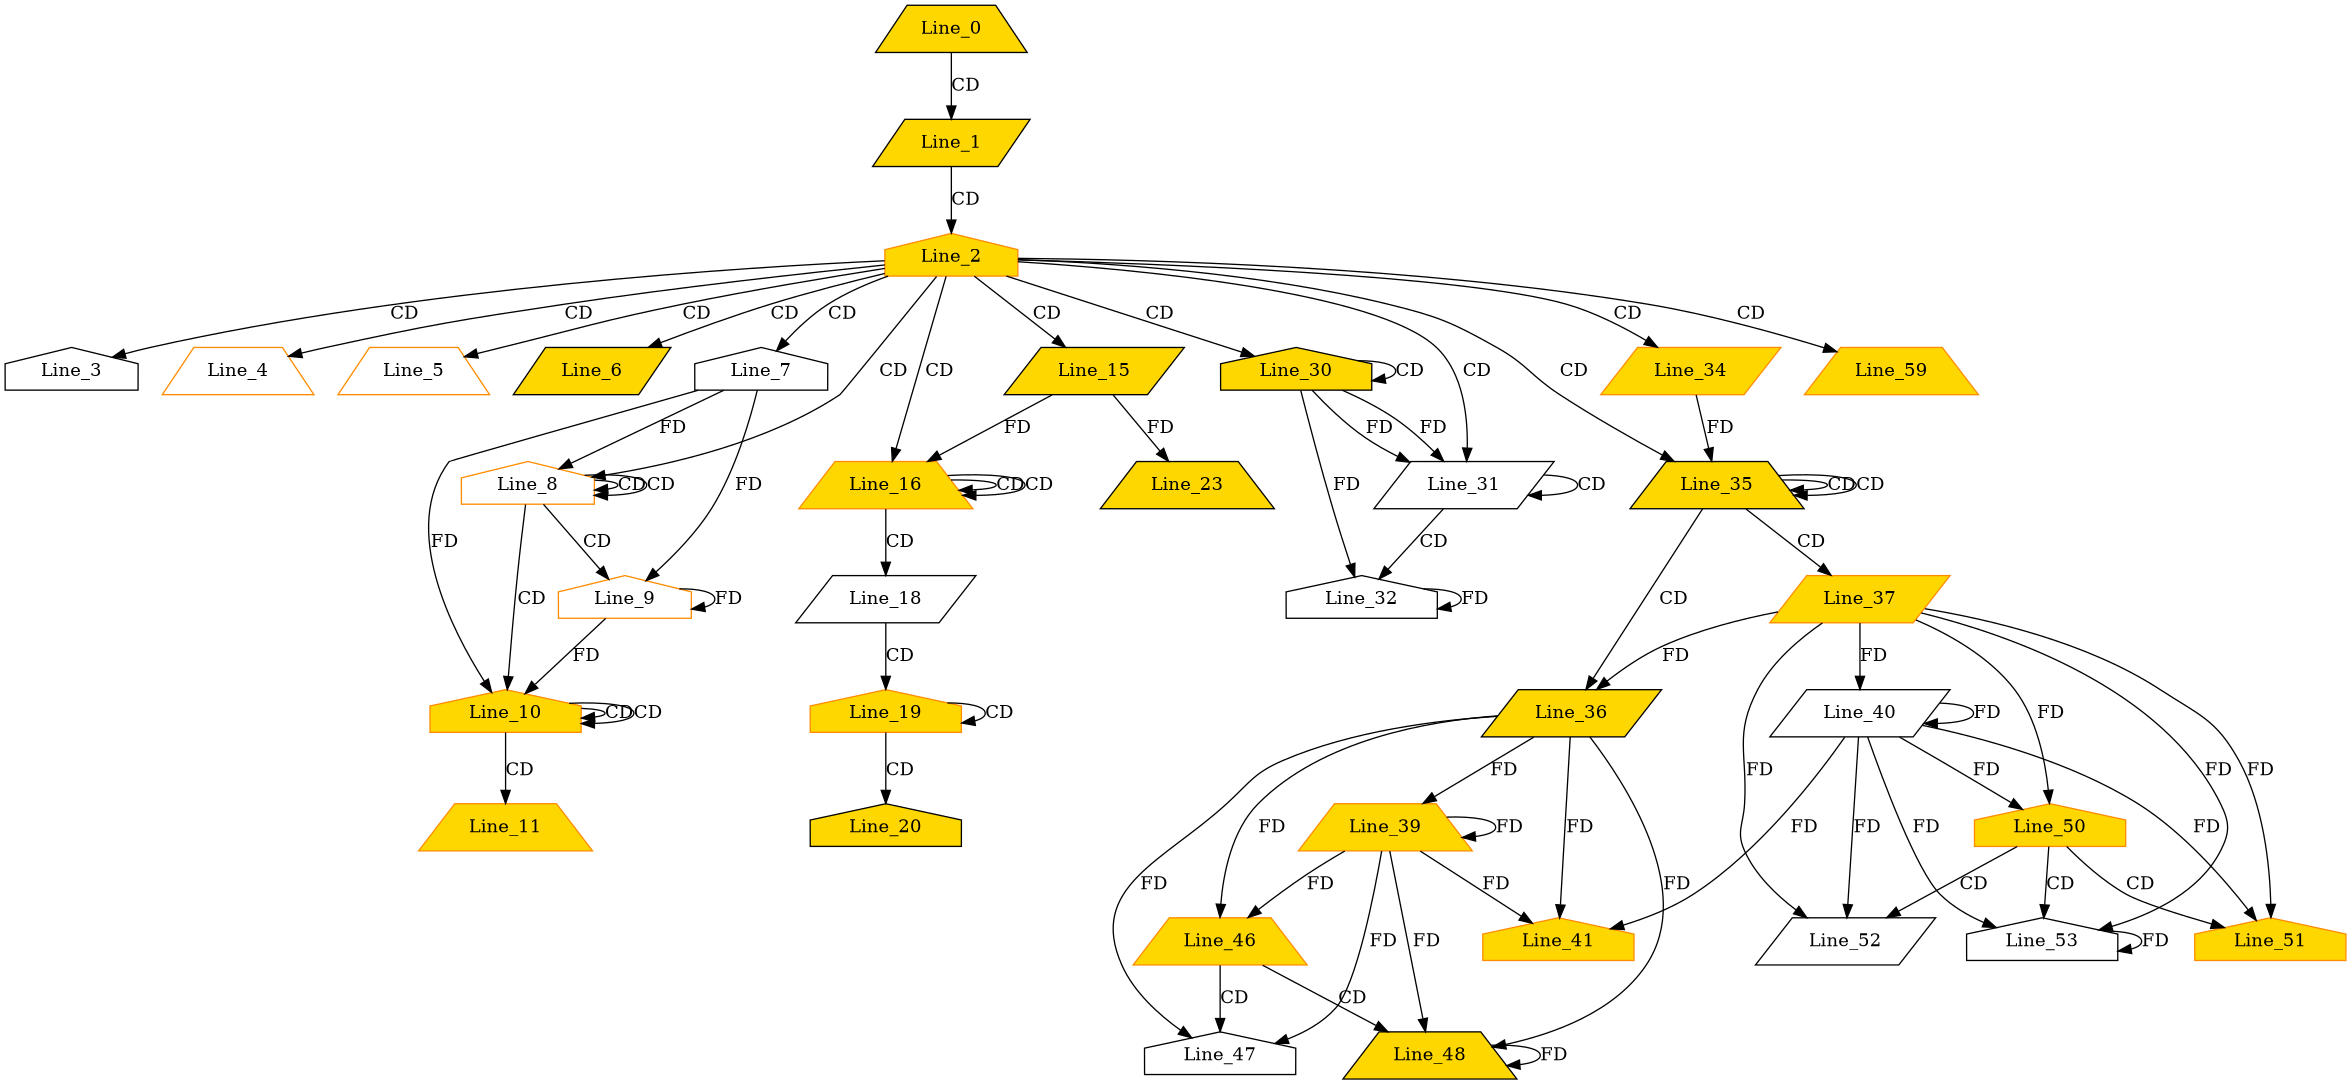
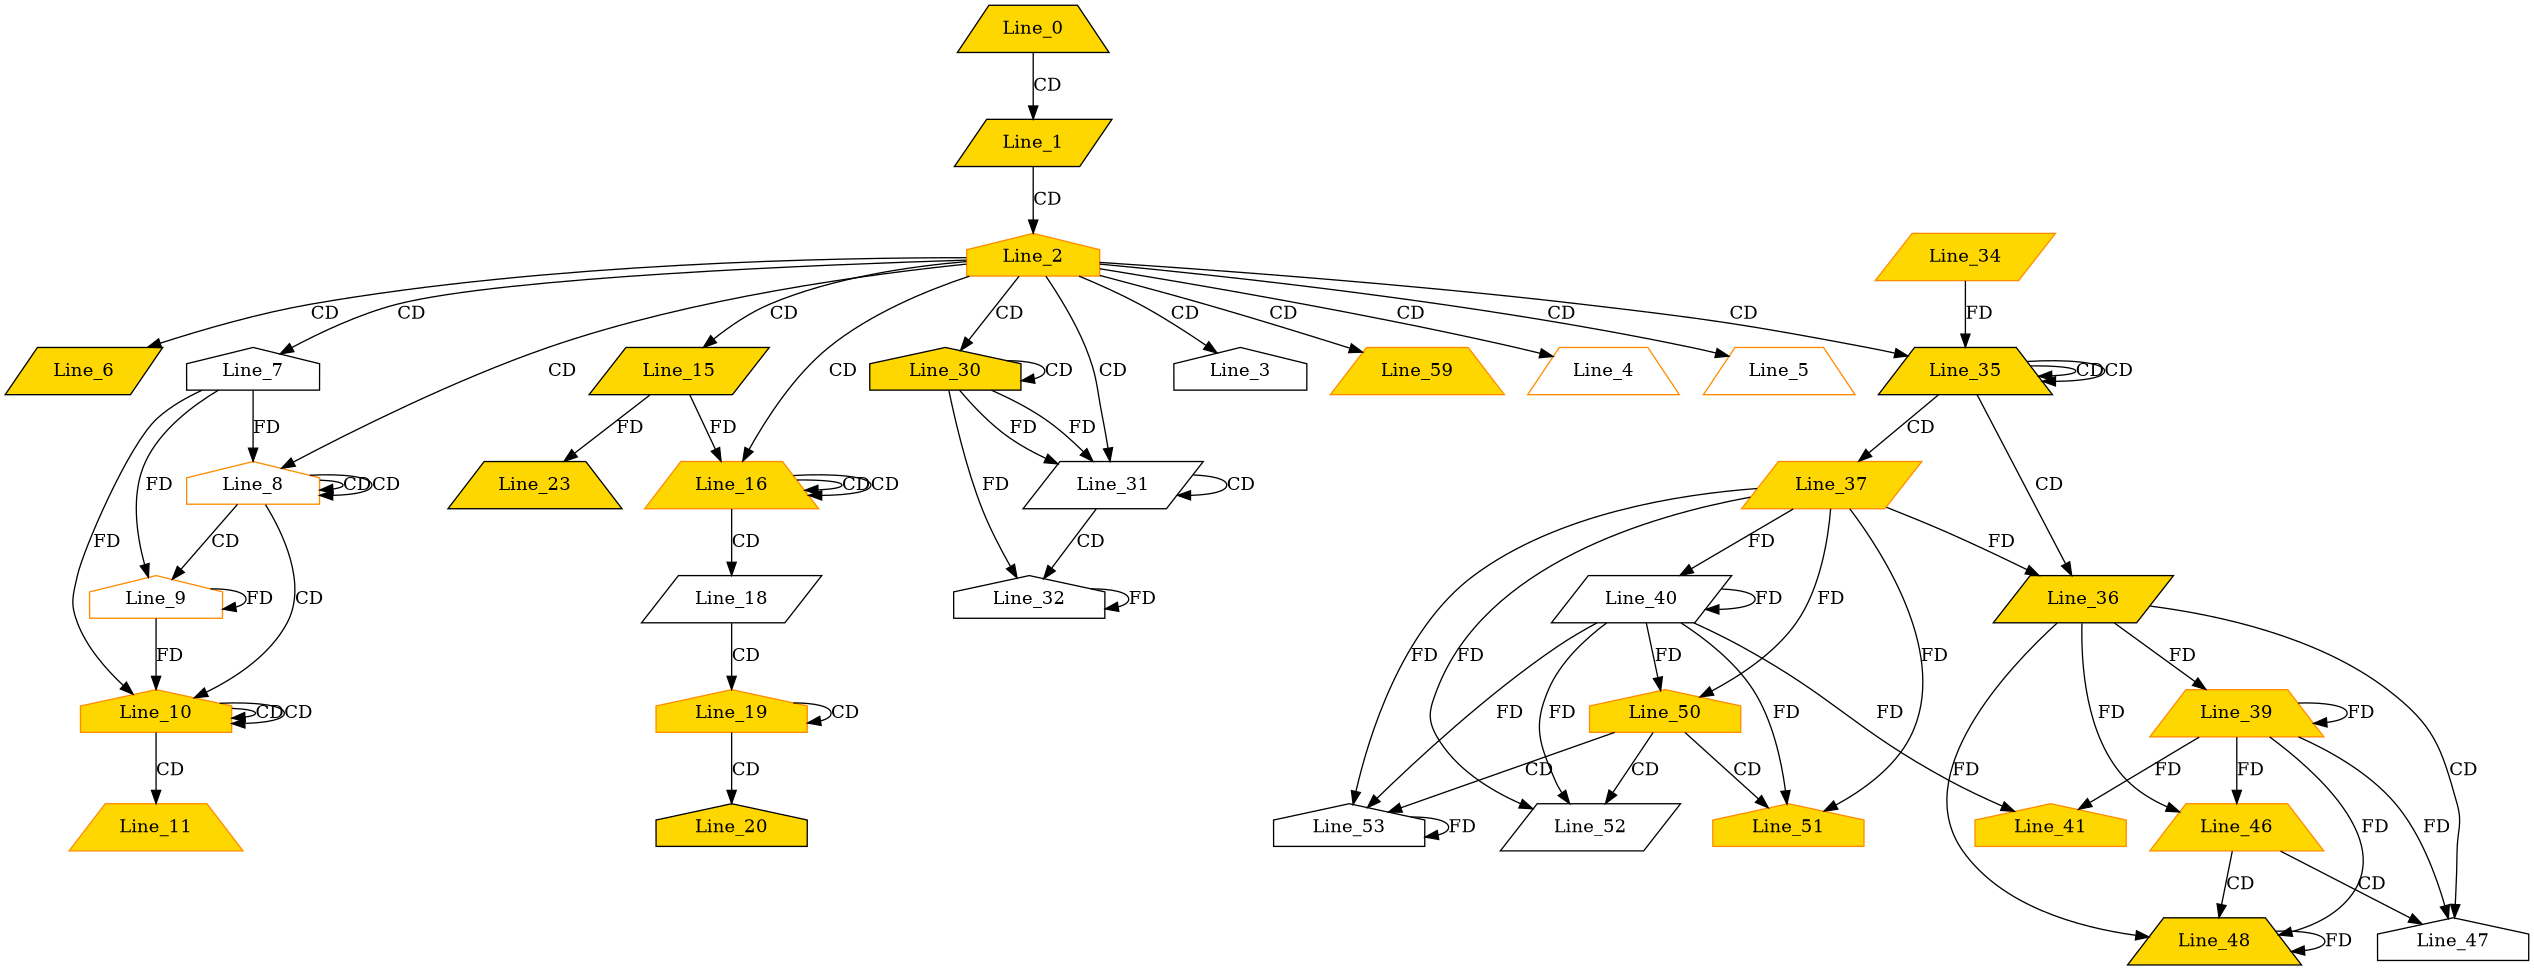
(1337, 275) -> none
(1565, 821) -> none
(1155, 884) -> (2464, 770)
